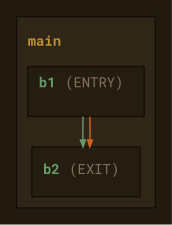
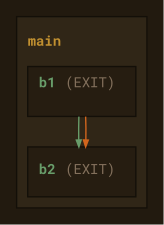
(99, 83) -> (95, 83)
